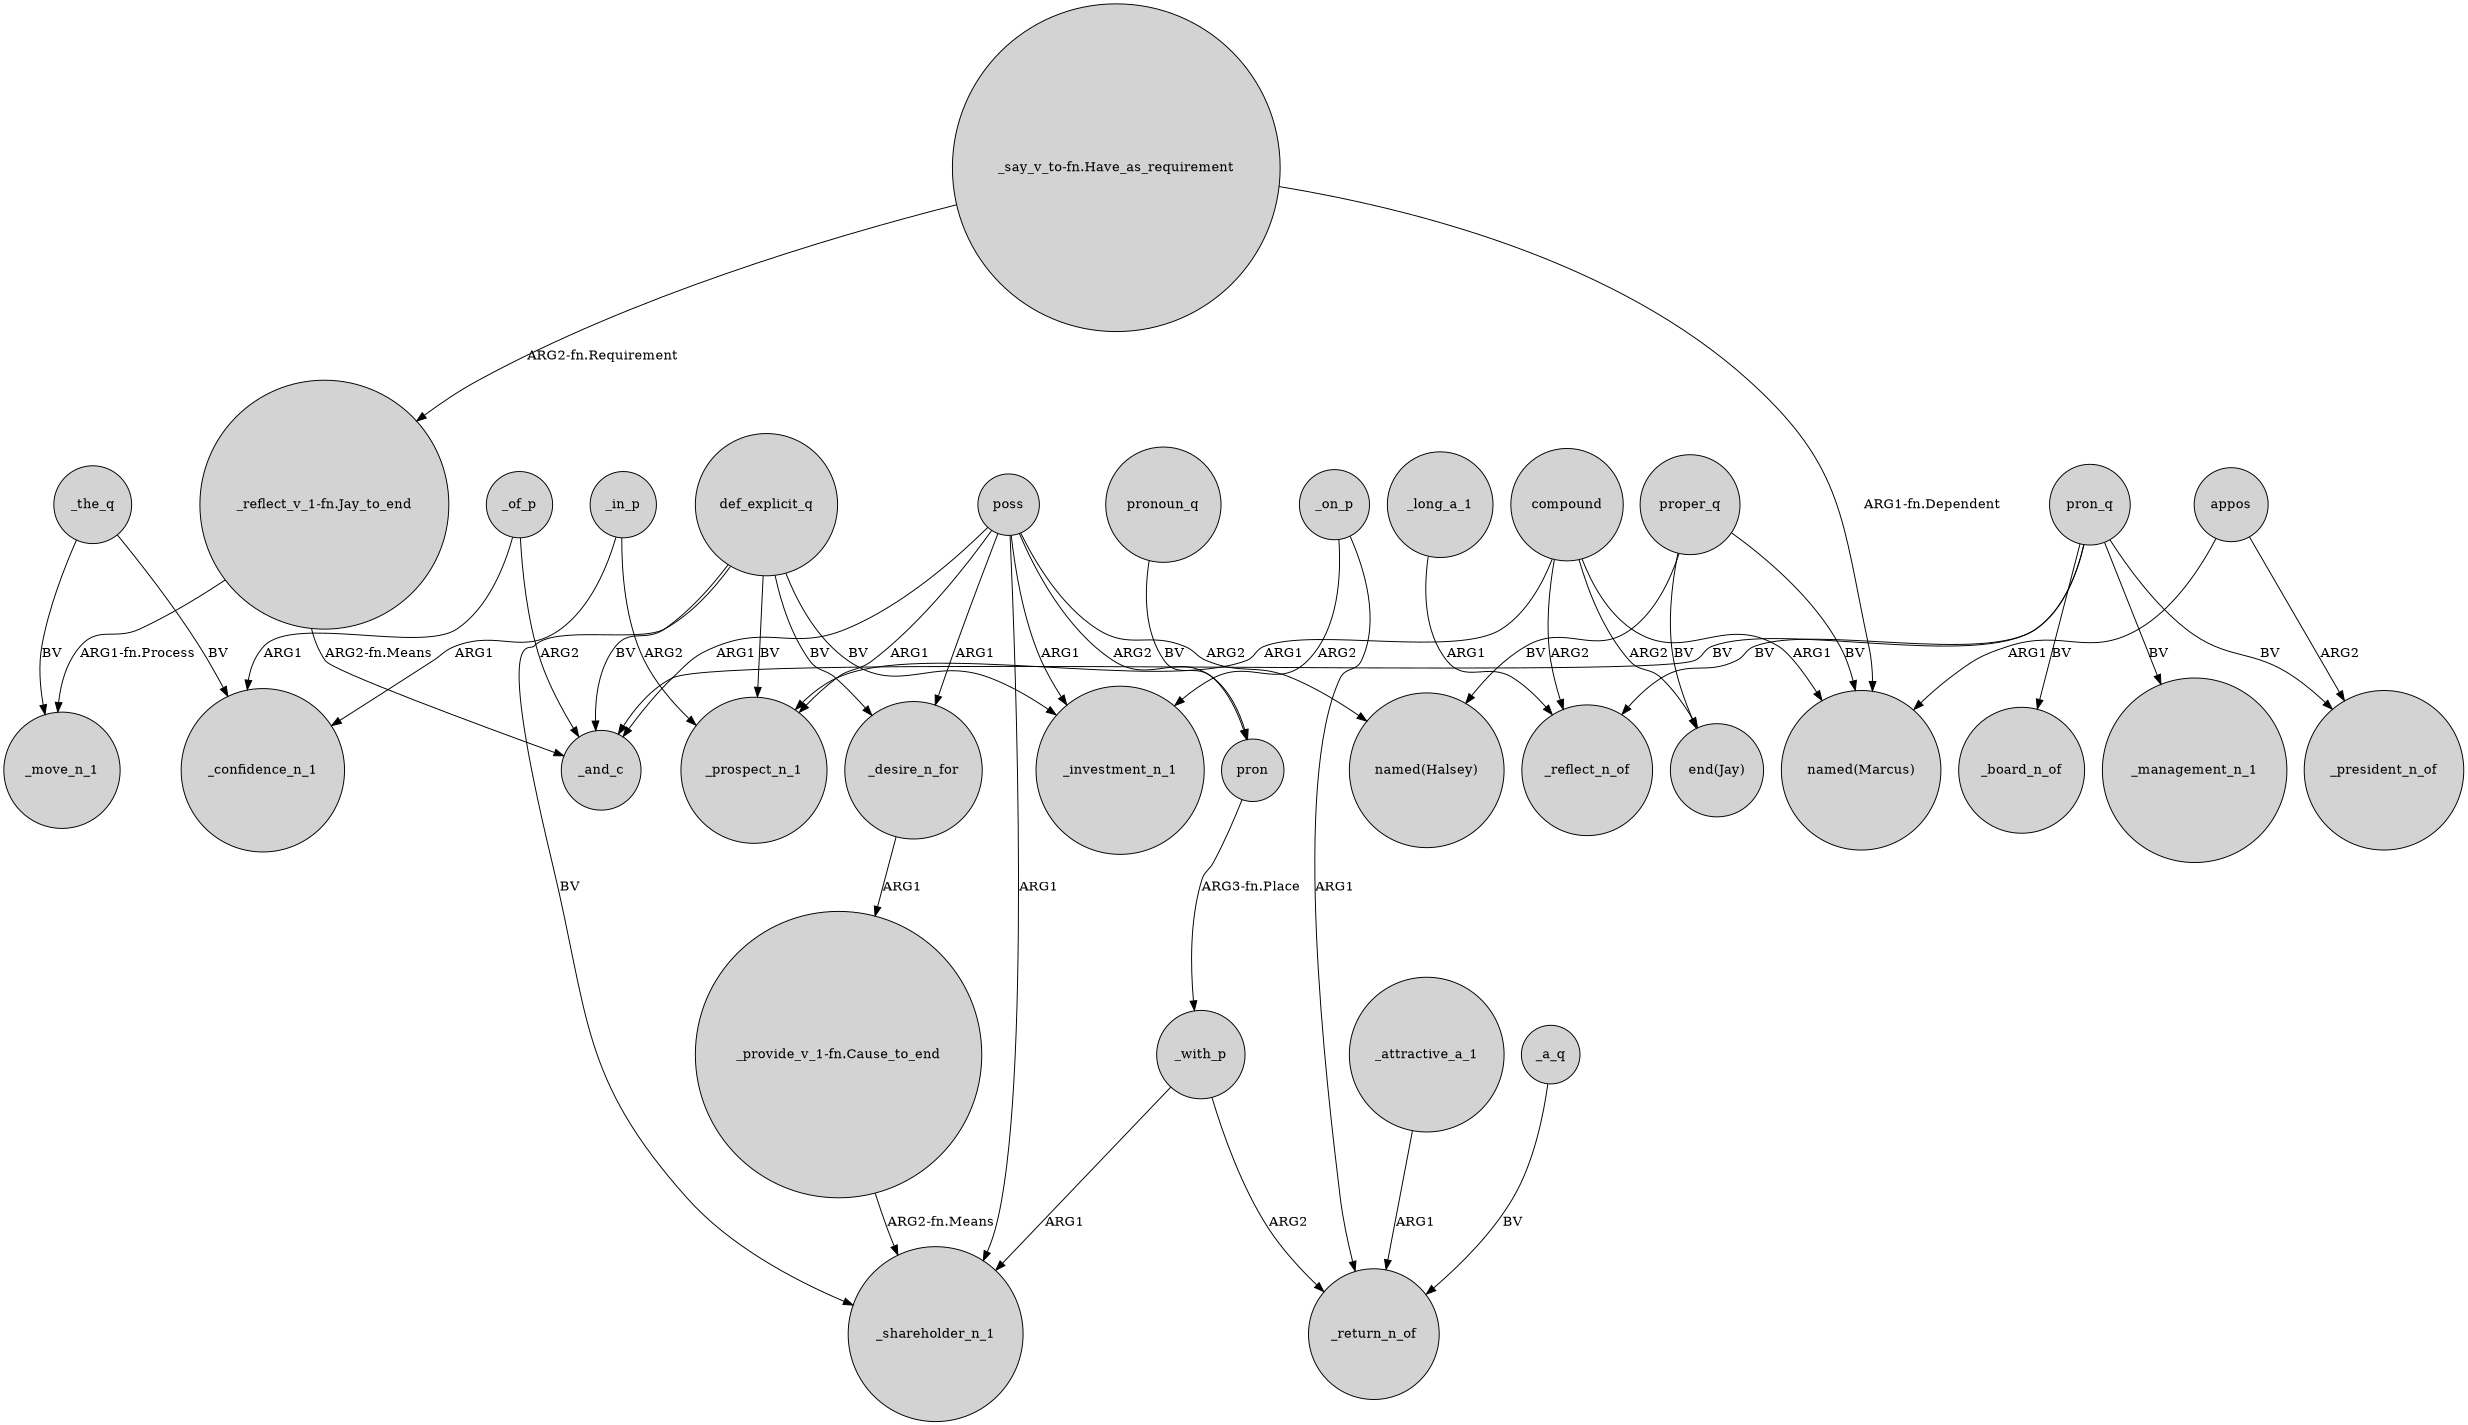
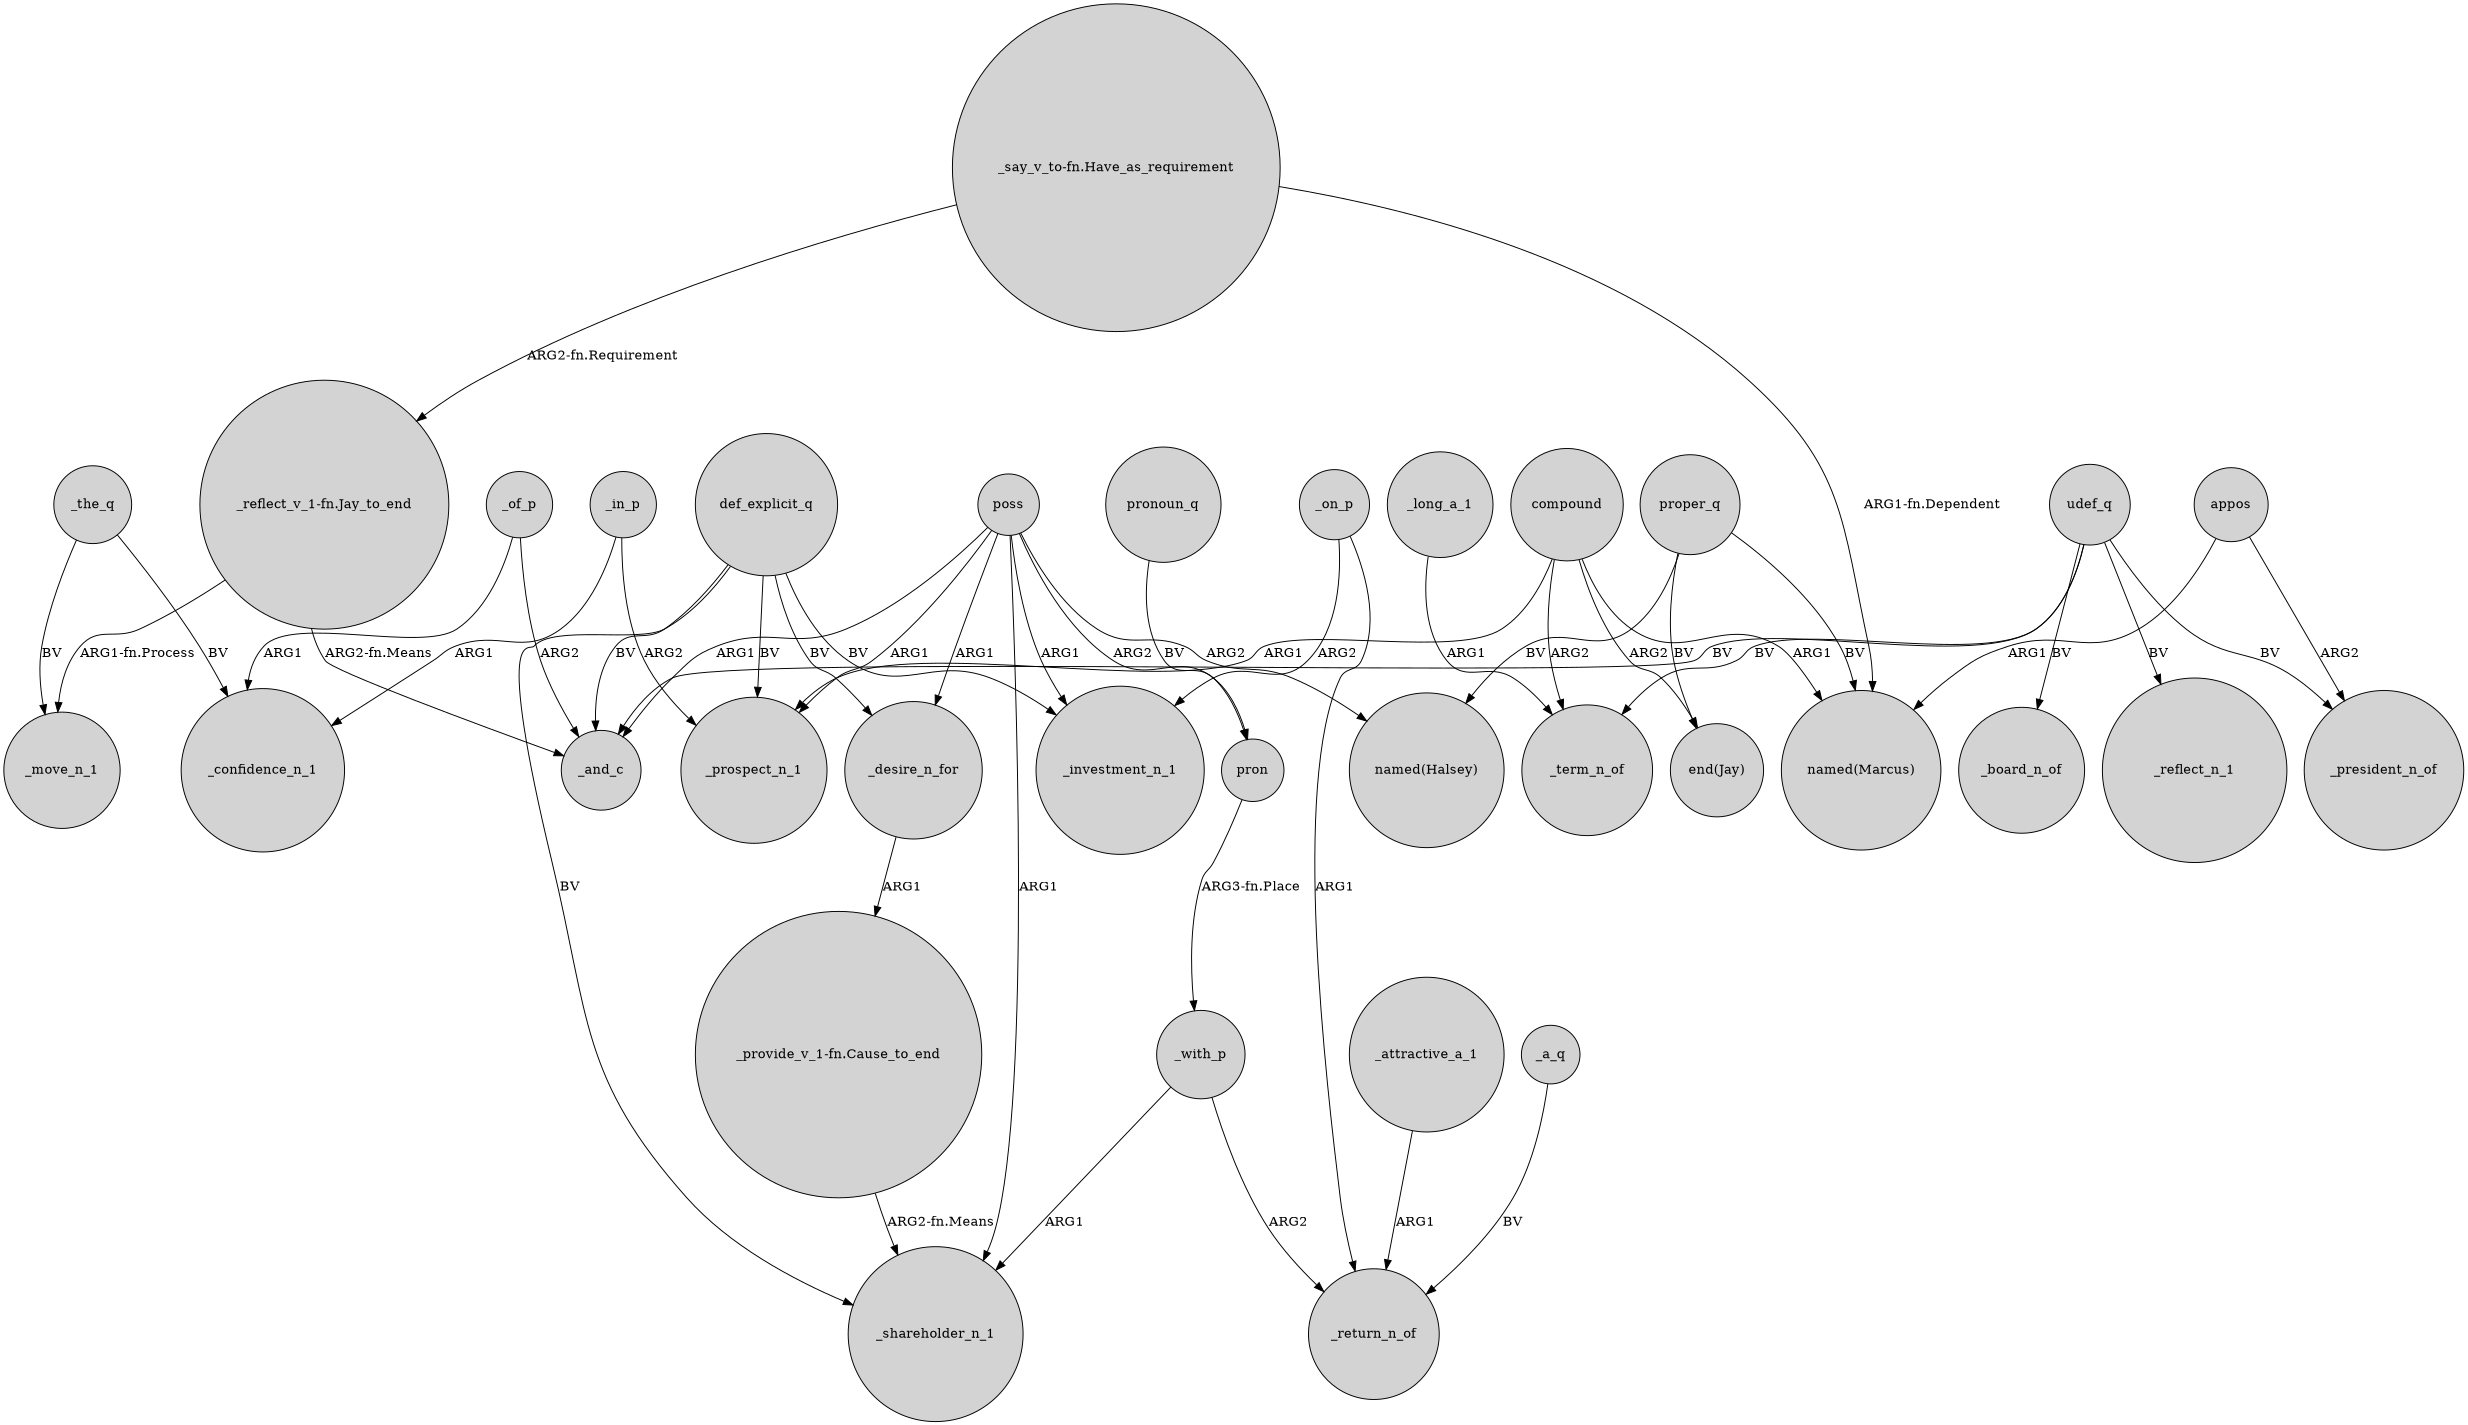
(2090, 505) -> (2090, 505)
(1587, 770) -> (1587, 770)
(2195, 770) -> (2195, 770)
